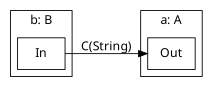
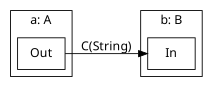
(102, 54) -> (102, 54)
